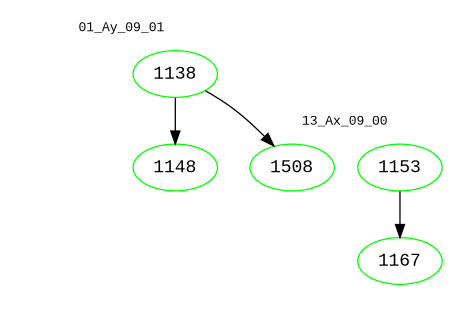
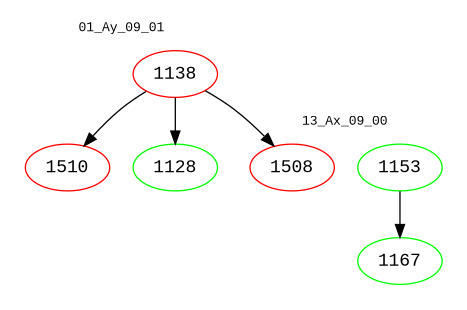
(175, 74) -> (175, 74)
none -> (68, 168)
(175, 168) -> (175, 168)
(292, 168) -> (292, 168)
